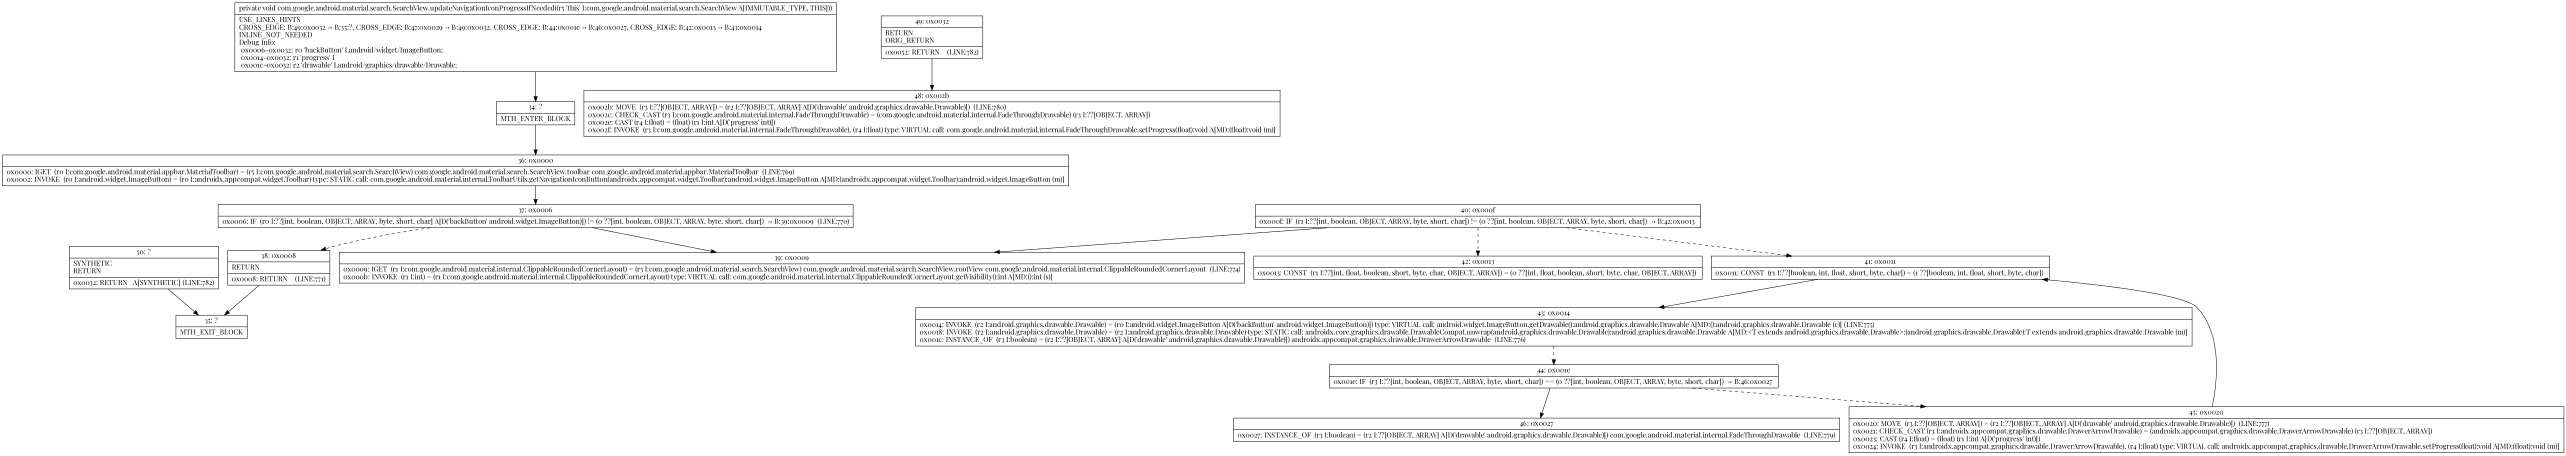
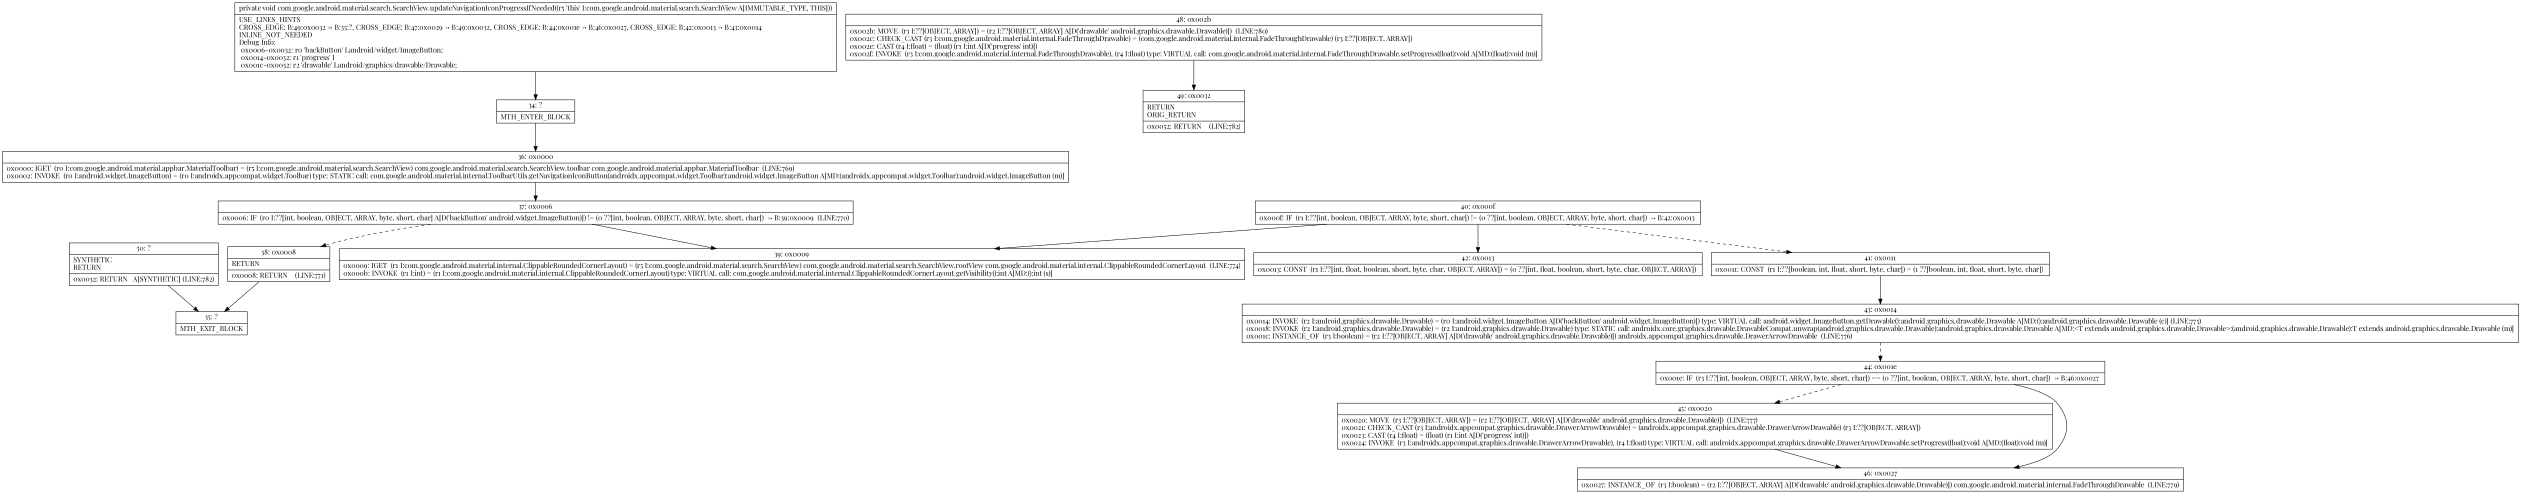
(932, 72) -> (1194, 73)
(1478, 239) -> (1478, 236)
(2175, 298) -> (1805, 458)
